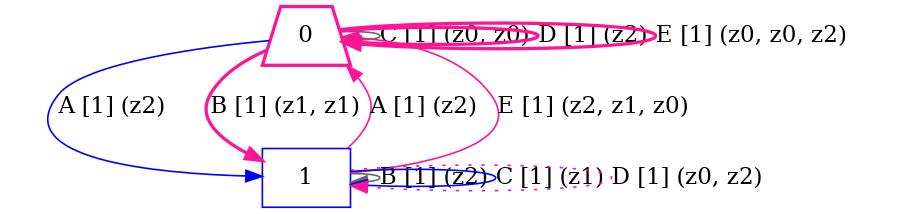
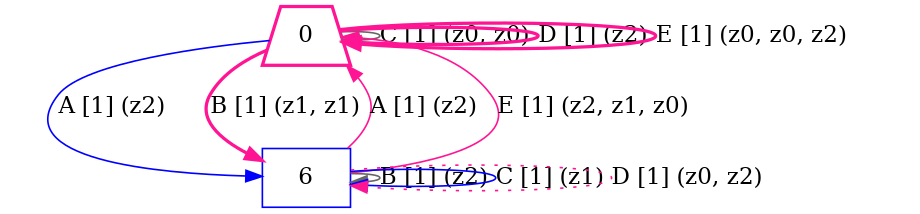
(306, 178) -> (306, 178)
